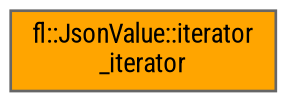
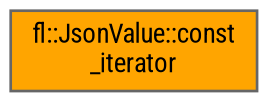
(143, 51) -> (134, 51)
